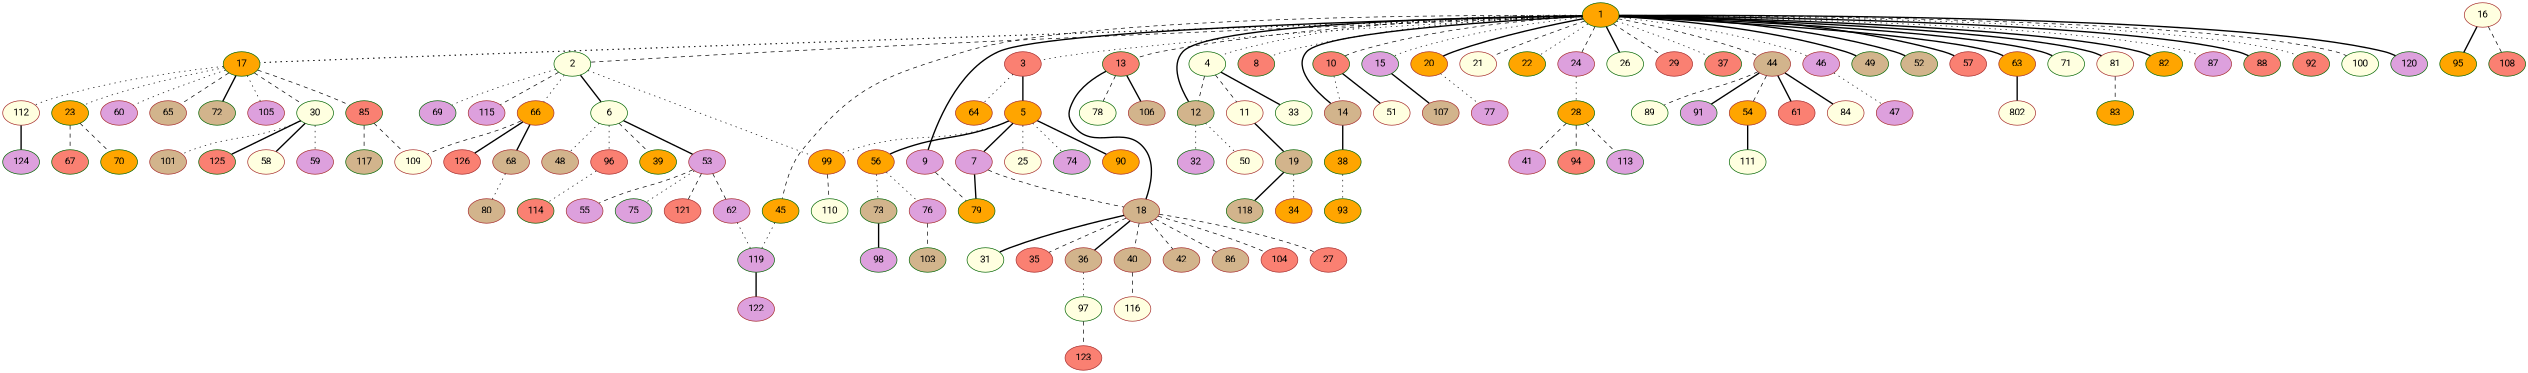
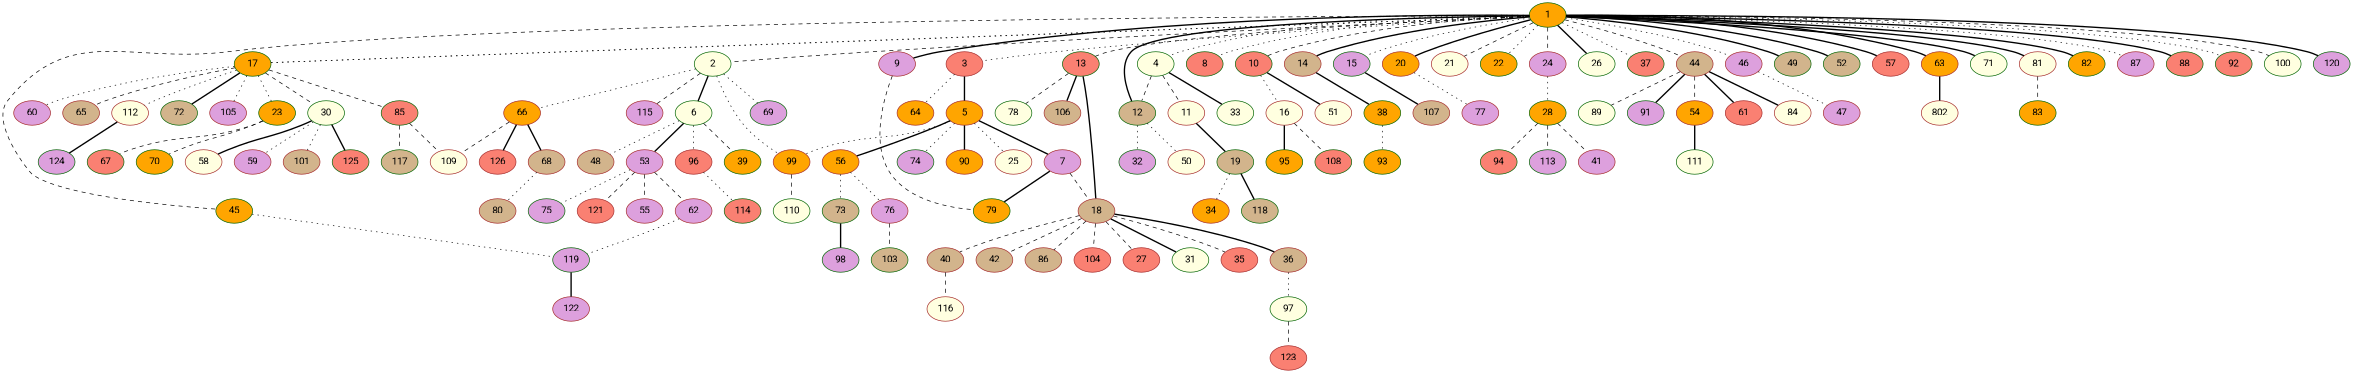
(1674, 64) -> none
(1337, 88) -> (1269, 89)
